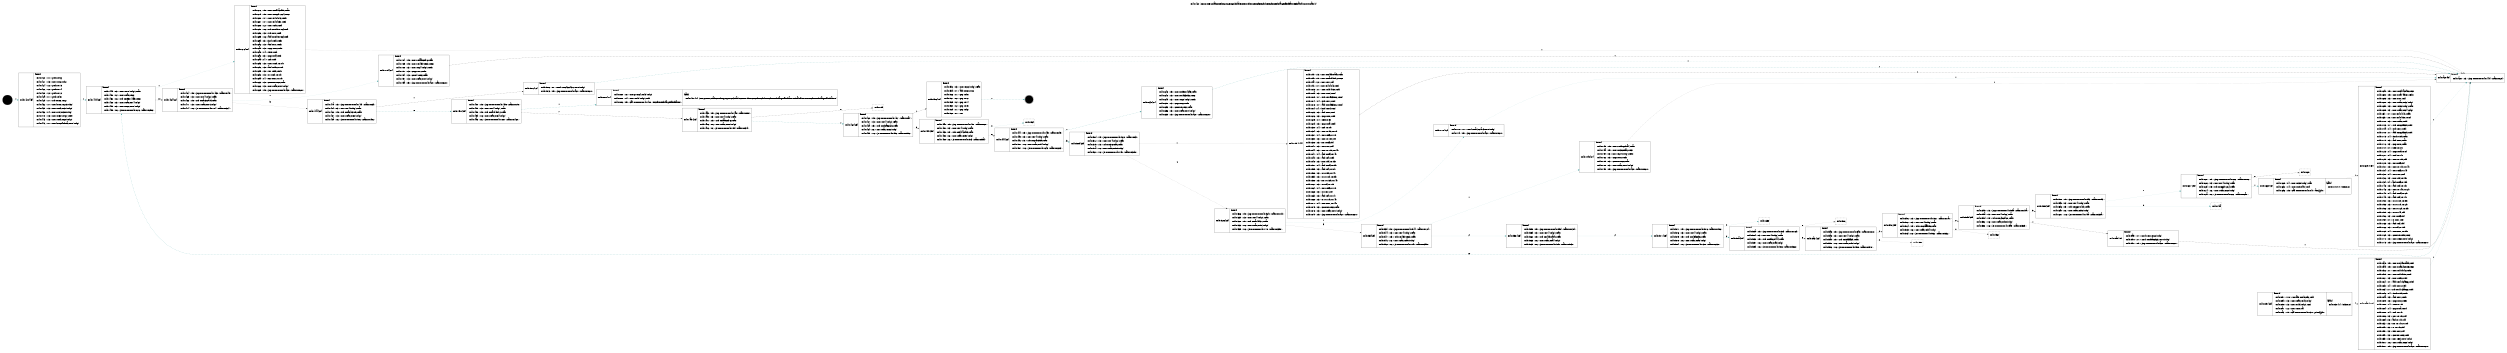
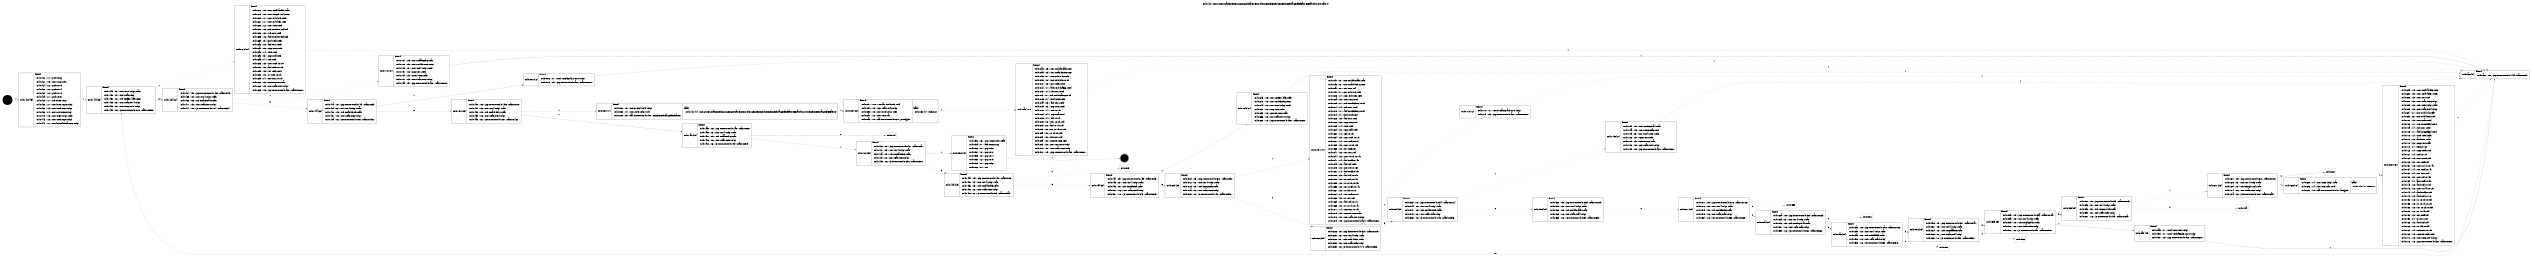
(1892, 73) -> none
none -> (840, 111)
